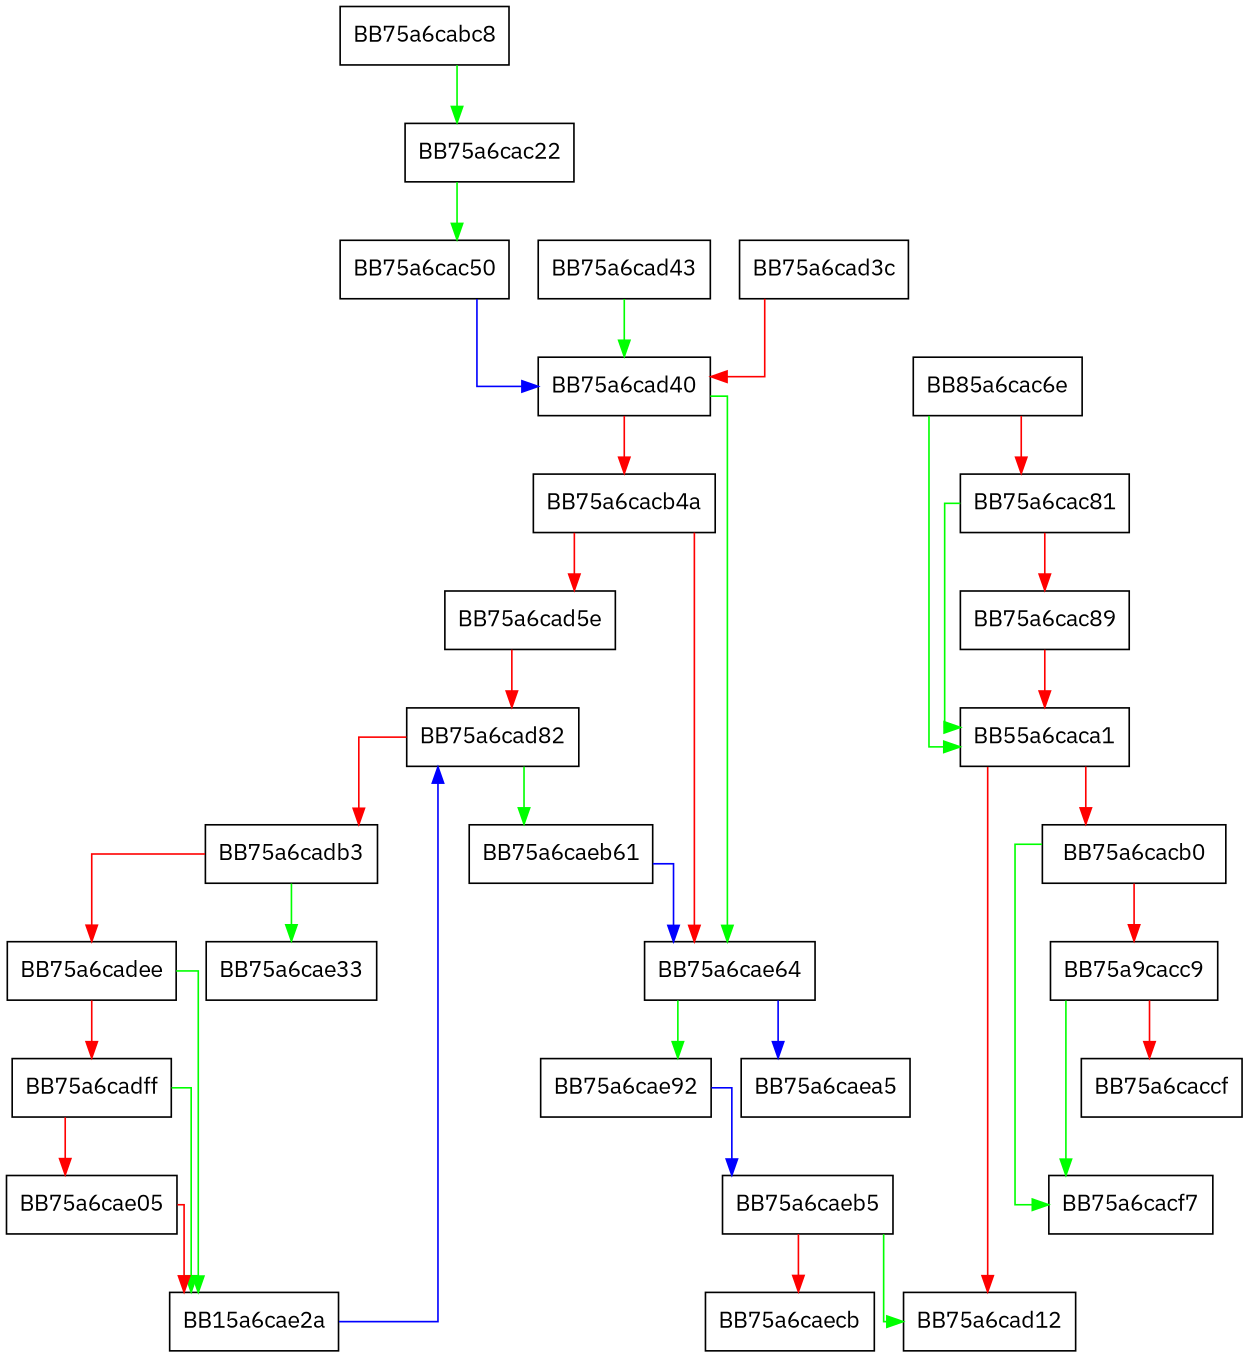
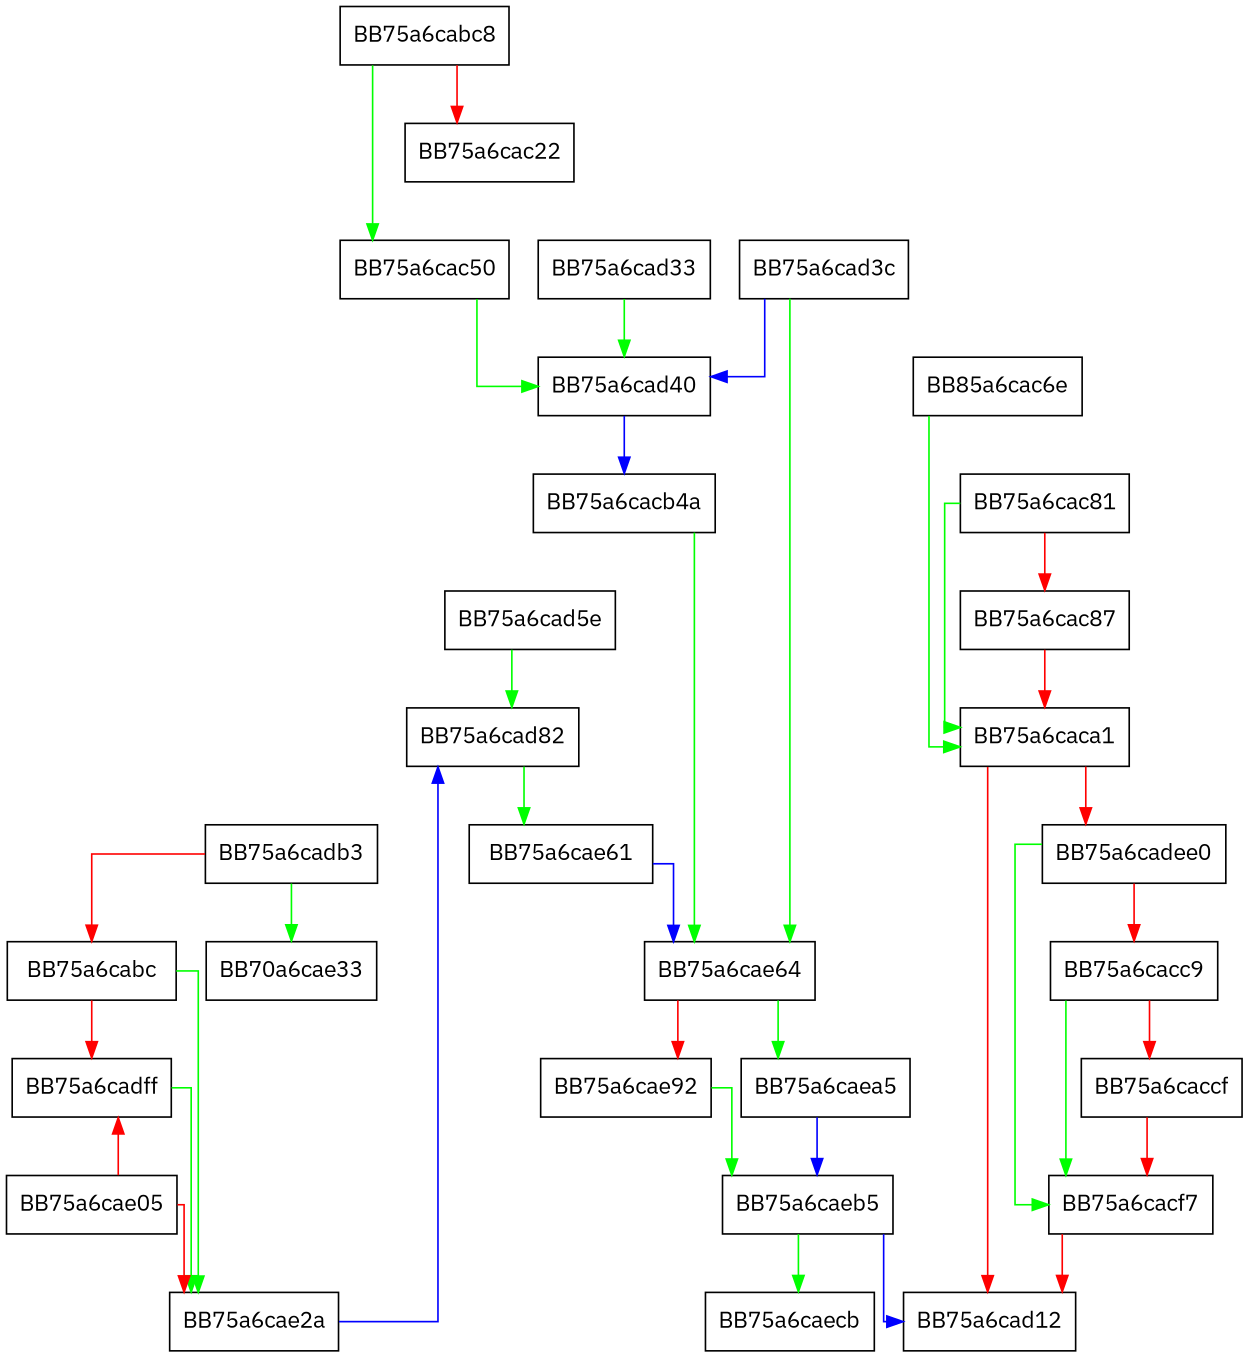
(457, 86) -> (457, 86)
(457, 203) -> (373, 145)
(624, 270) -> (624, 270)
(765, 357) -> (765, 357)
(477, 365) -> (477, 365)
(624, 437) -> (624, 437)
(1021, 437) -> none
(574, 553) -> none
(1045, 620) -> (1045, 620)
(727, 652) -> (790, 612)
(512, 670) -> (512, 670)
(694, 729) -> (694, 729)
(1045, 737) -> (1045, 737)
(359, 749) -> none
(561, 854) -> (561, 854)
(1134, 854) -> (1134, 854)
(92, 971) -> (92, 971)
(291, 971) -> (291, 971)
(1134, 971) -> (1134, 971)
(678, 1021) -> (678, 1021)
(778, 1021) -> (778, 1021)
(732, 1113) -> (732, 1113)
(65, 1138) -> (118, 1155)
none -> (817, 1138)
none -> (1147, 1138)
(798, 1255) -> (798, 1255)
none -> (1062, 1255)
(884, 1280) -> (884, 1280)
(254, 1322) -> (254, 1322)
